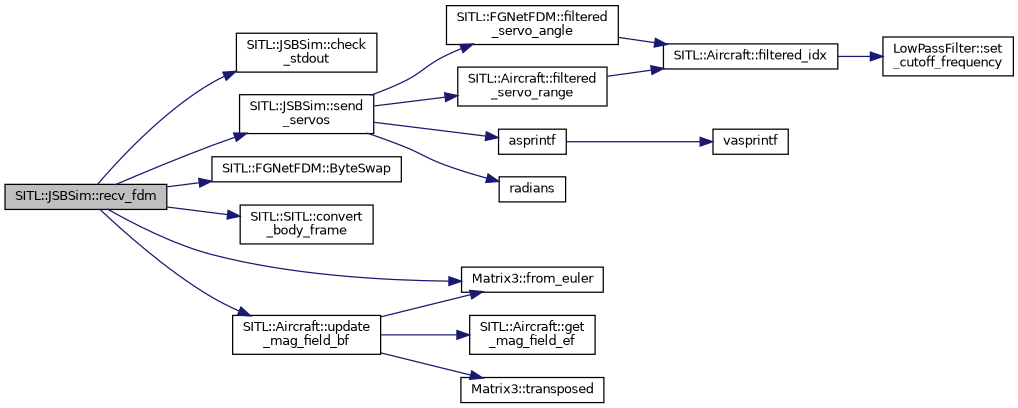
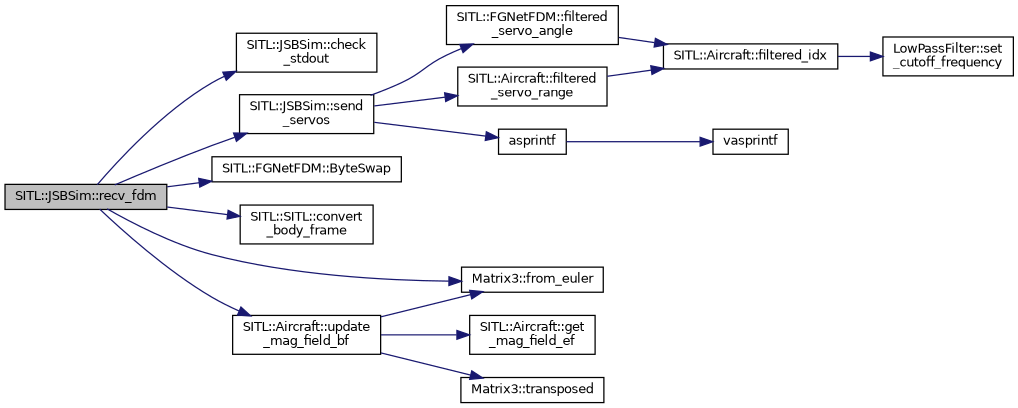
(532, 189) -> none
